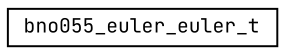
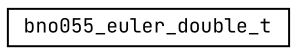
(143, 28) -> (148, 28)
